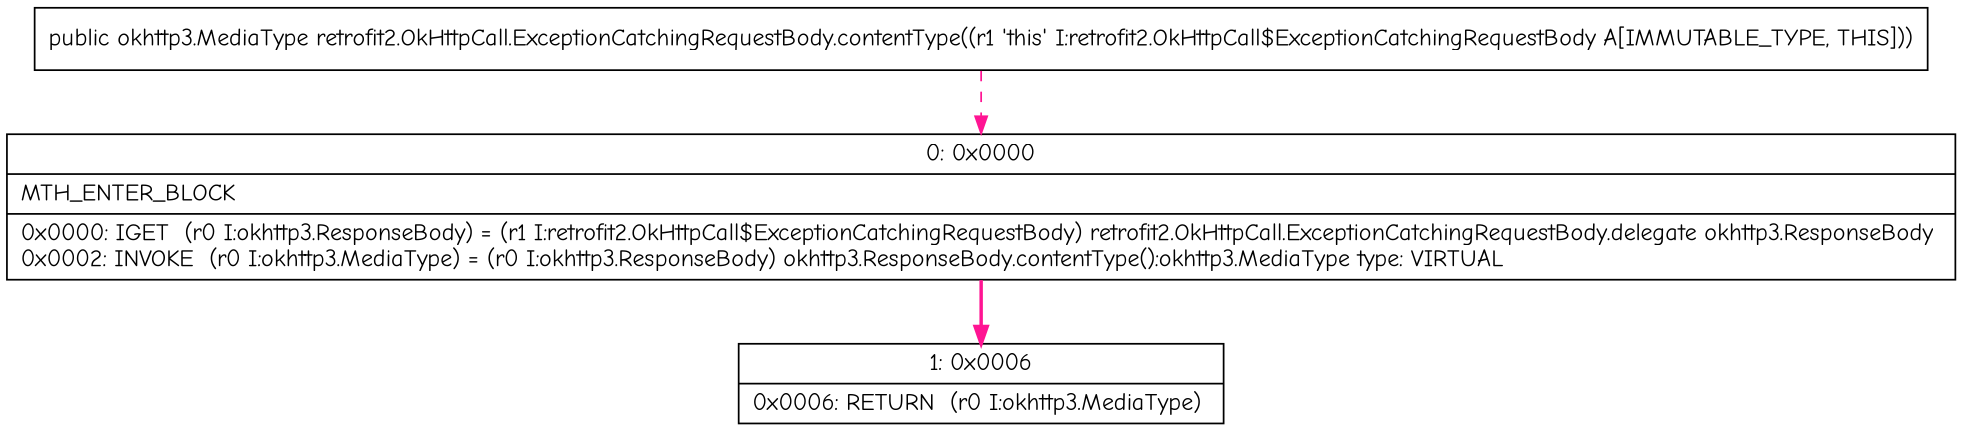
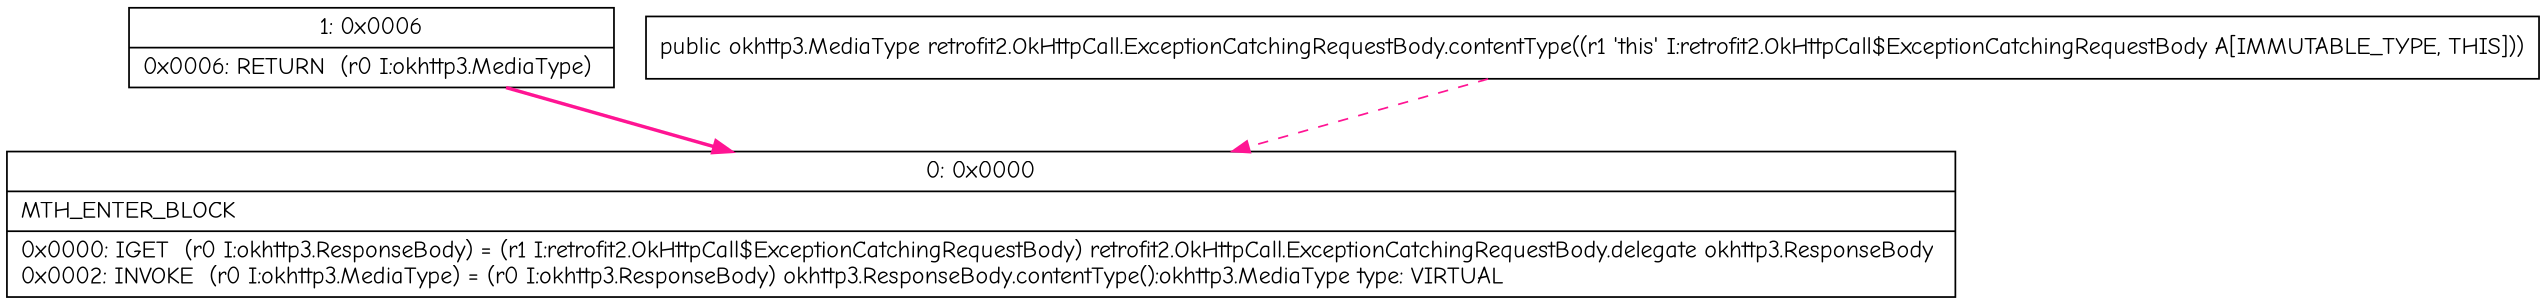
(981, 303) -> (610, 117)
